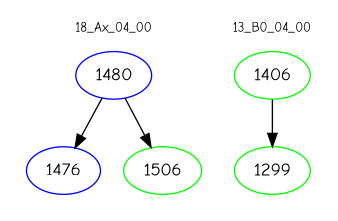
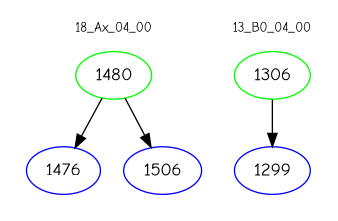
(114, 75) -> (114, 75)
(272, 75) -> (272, 75)
(163, 171) -> (163, 171)
(272, 171) -> (272, 171)
